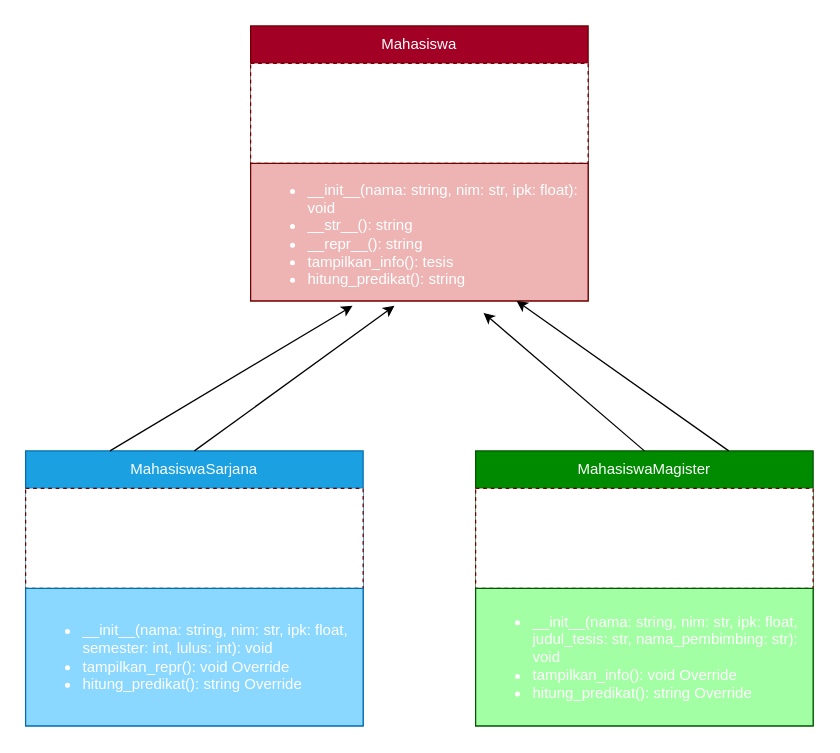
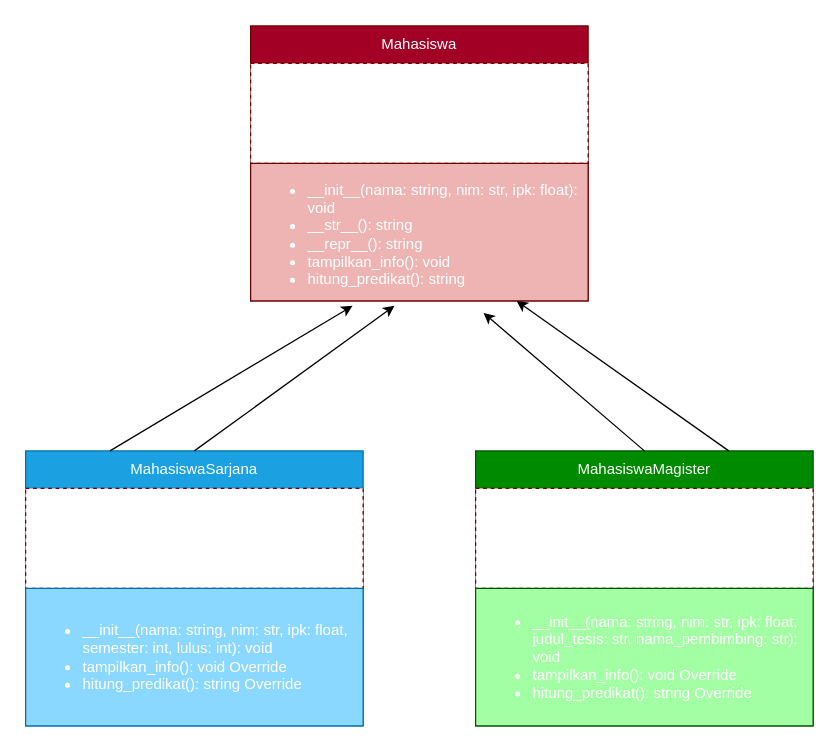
(421, 232) -> (421, 232)
(196, 657) -> (196, 657)
